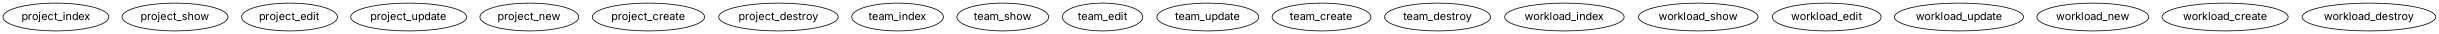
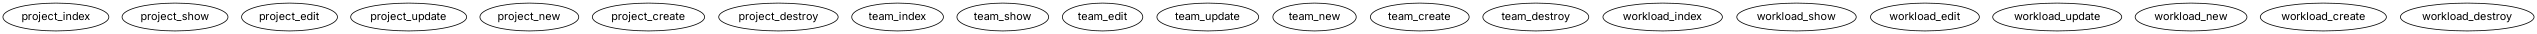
none -> (1315, 17)
